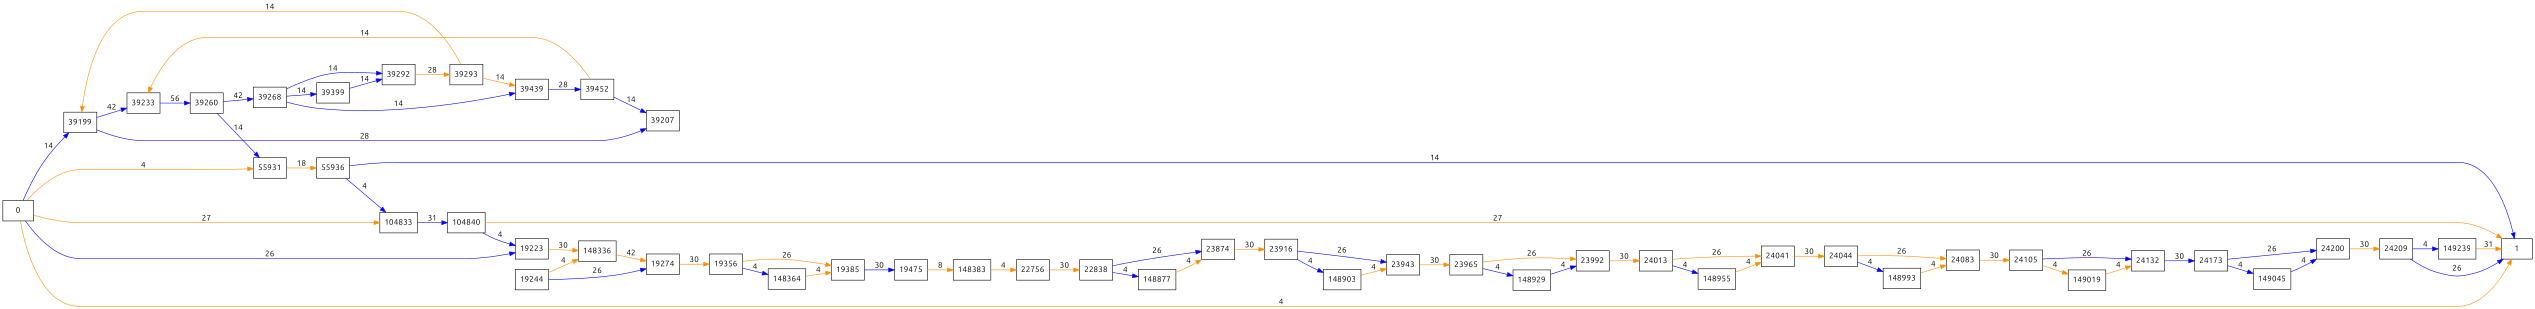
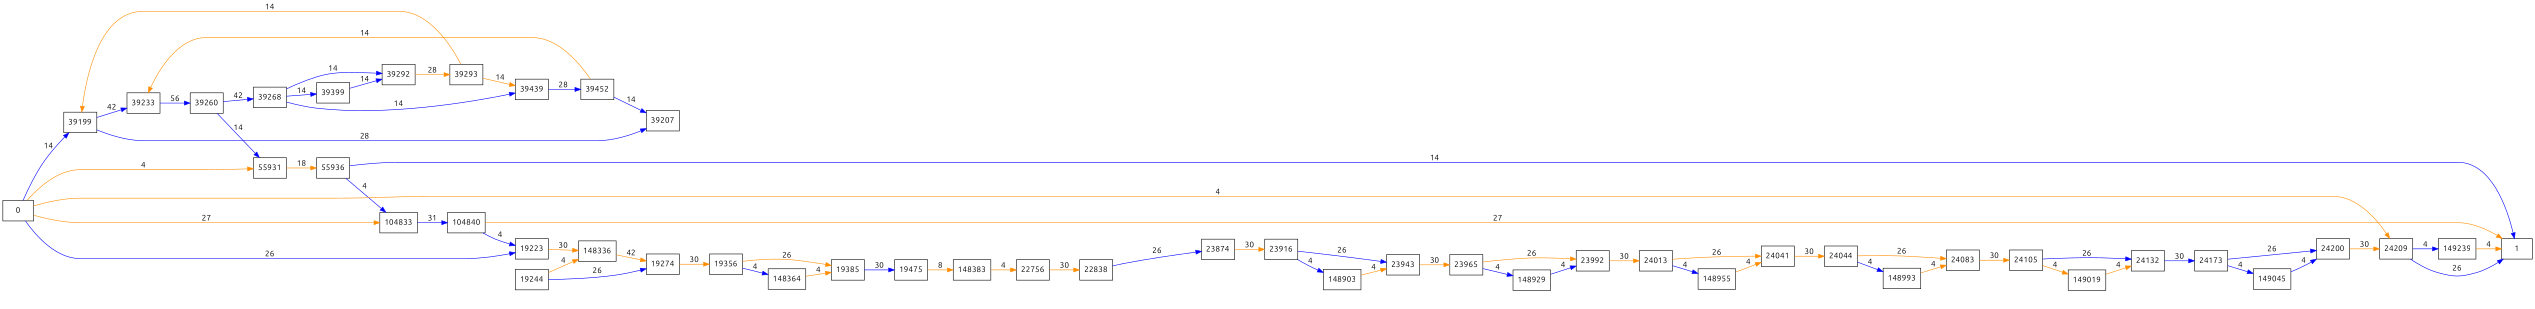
(2489, 245) -> (2489, 245)
(1157, 280) -> none
(1247, 306) -> (1217, 196)
